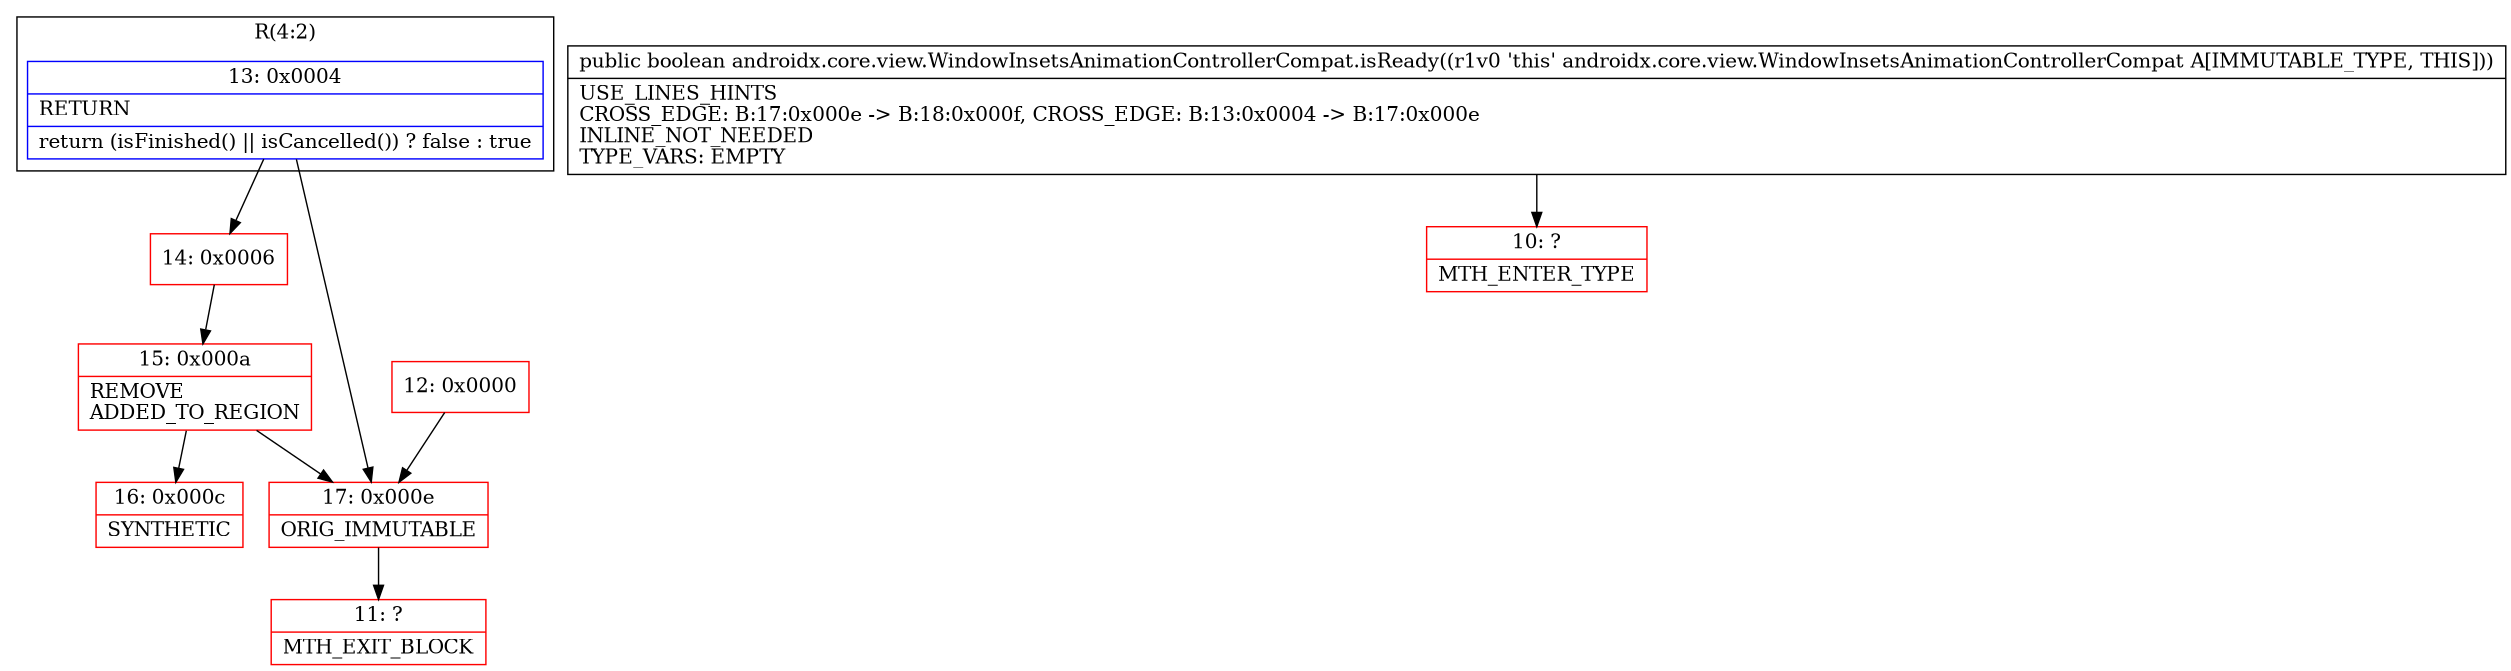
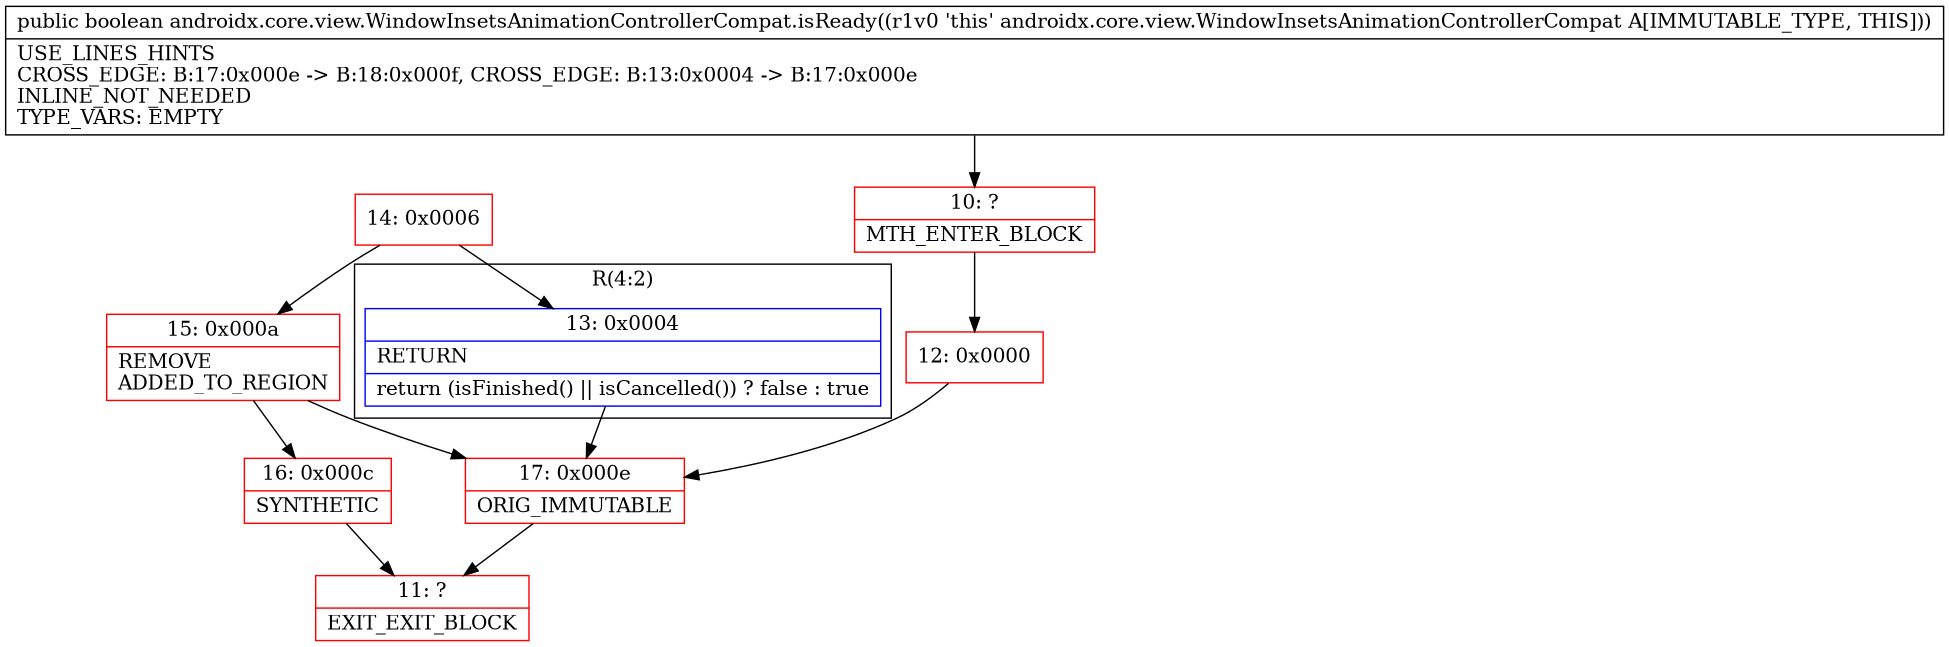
(250, 190) -> (500, 273)
(1537, 275) -> (975, 235)
none -> (975, 285)
none -> (365, 544)
(379, 648) -> (422, 624)
